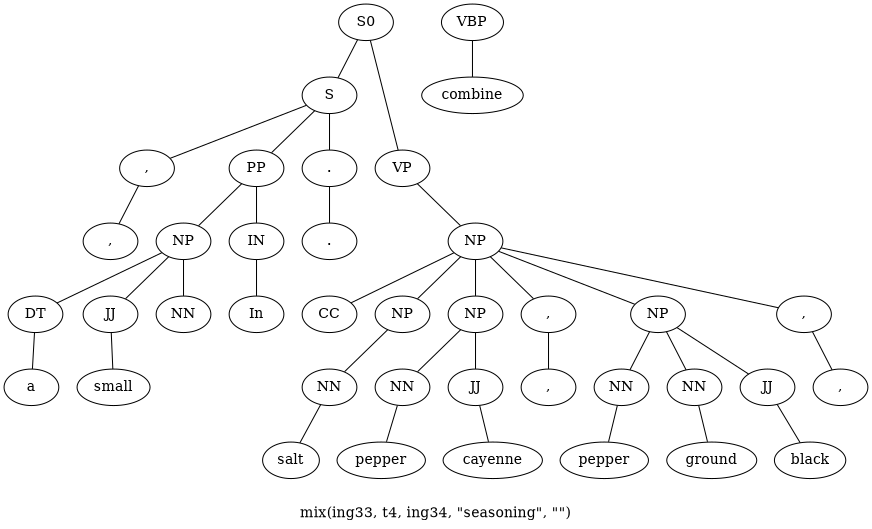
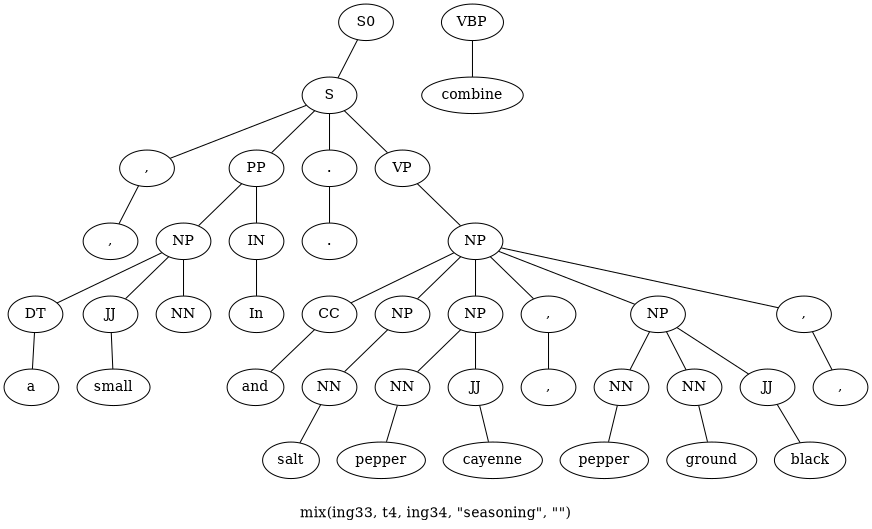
(384, 95) -> (366, 132)
none -> (256, 387)
